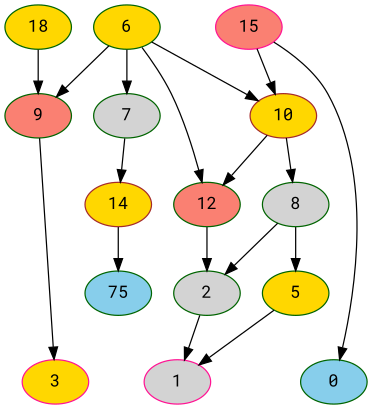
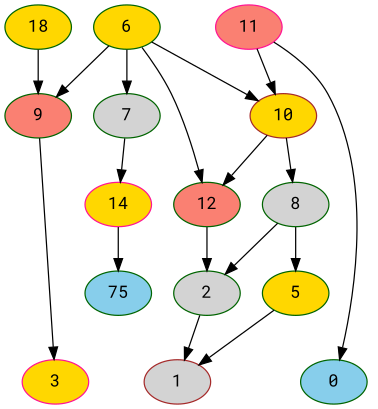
(249, 27) -> (249, 27)
(118, 205) -> (118, 205)
(177, 382) -> (177, 382)
